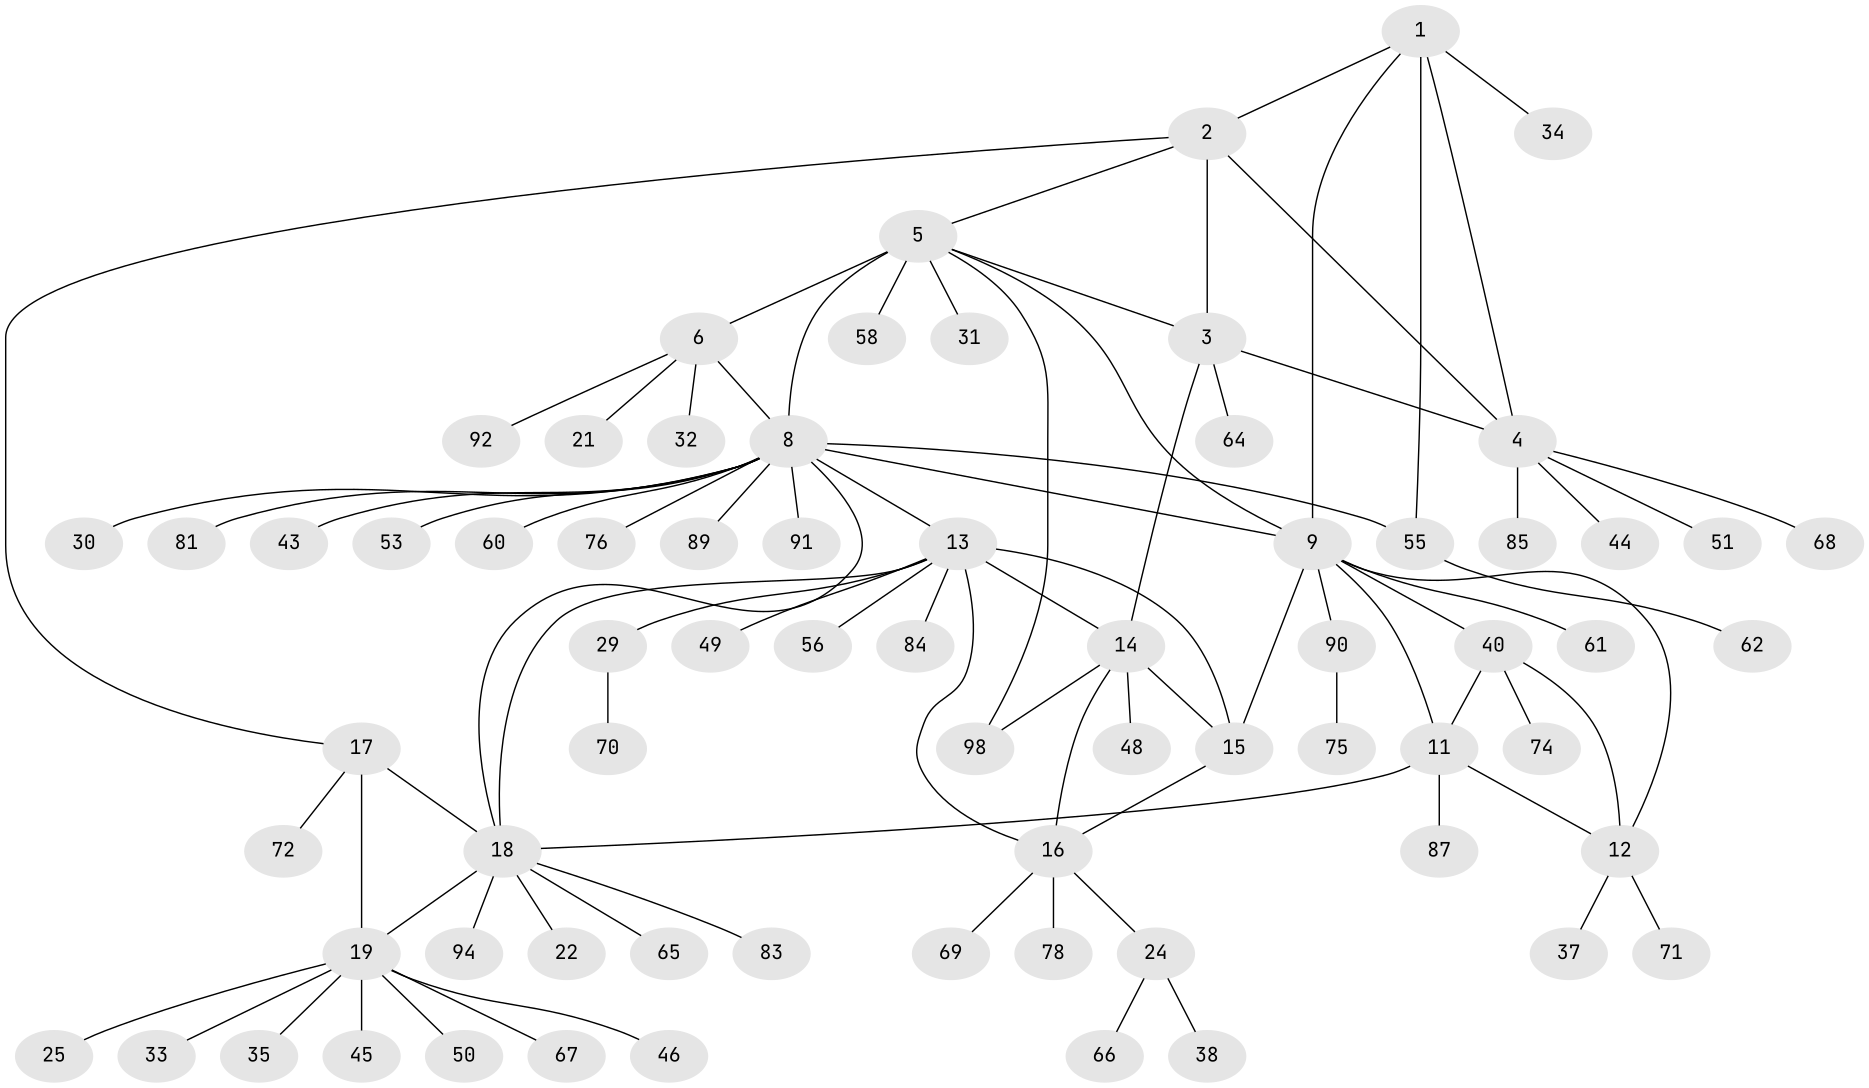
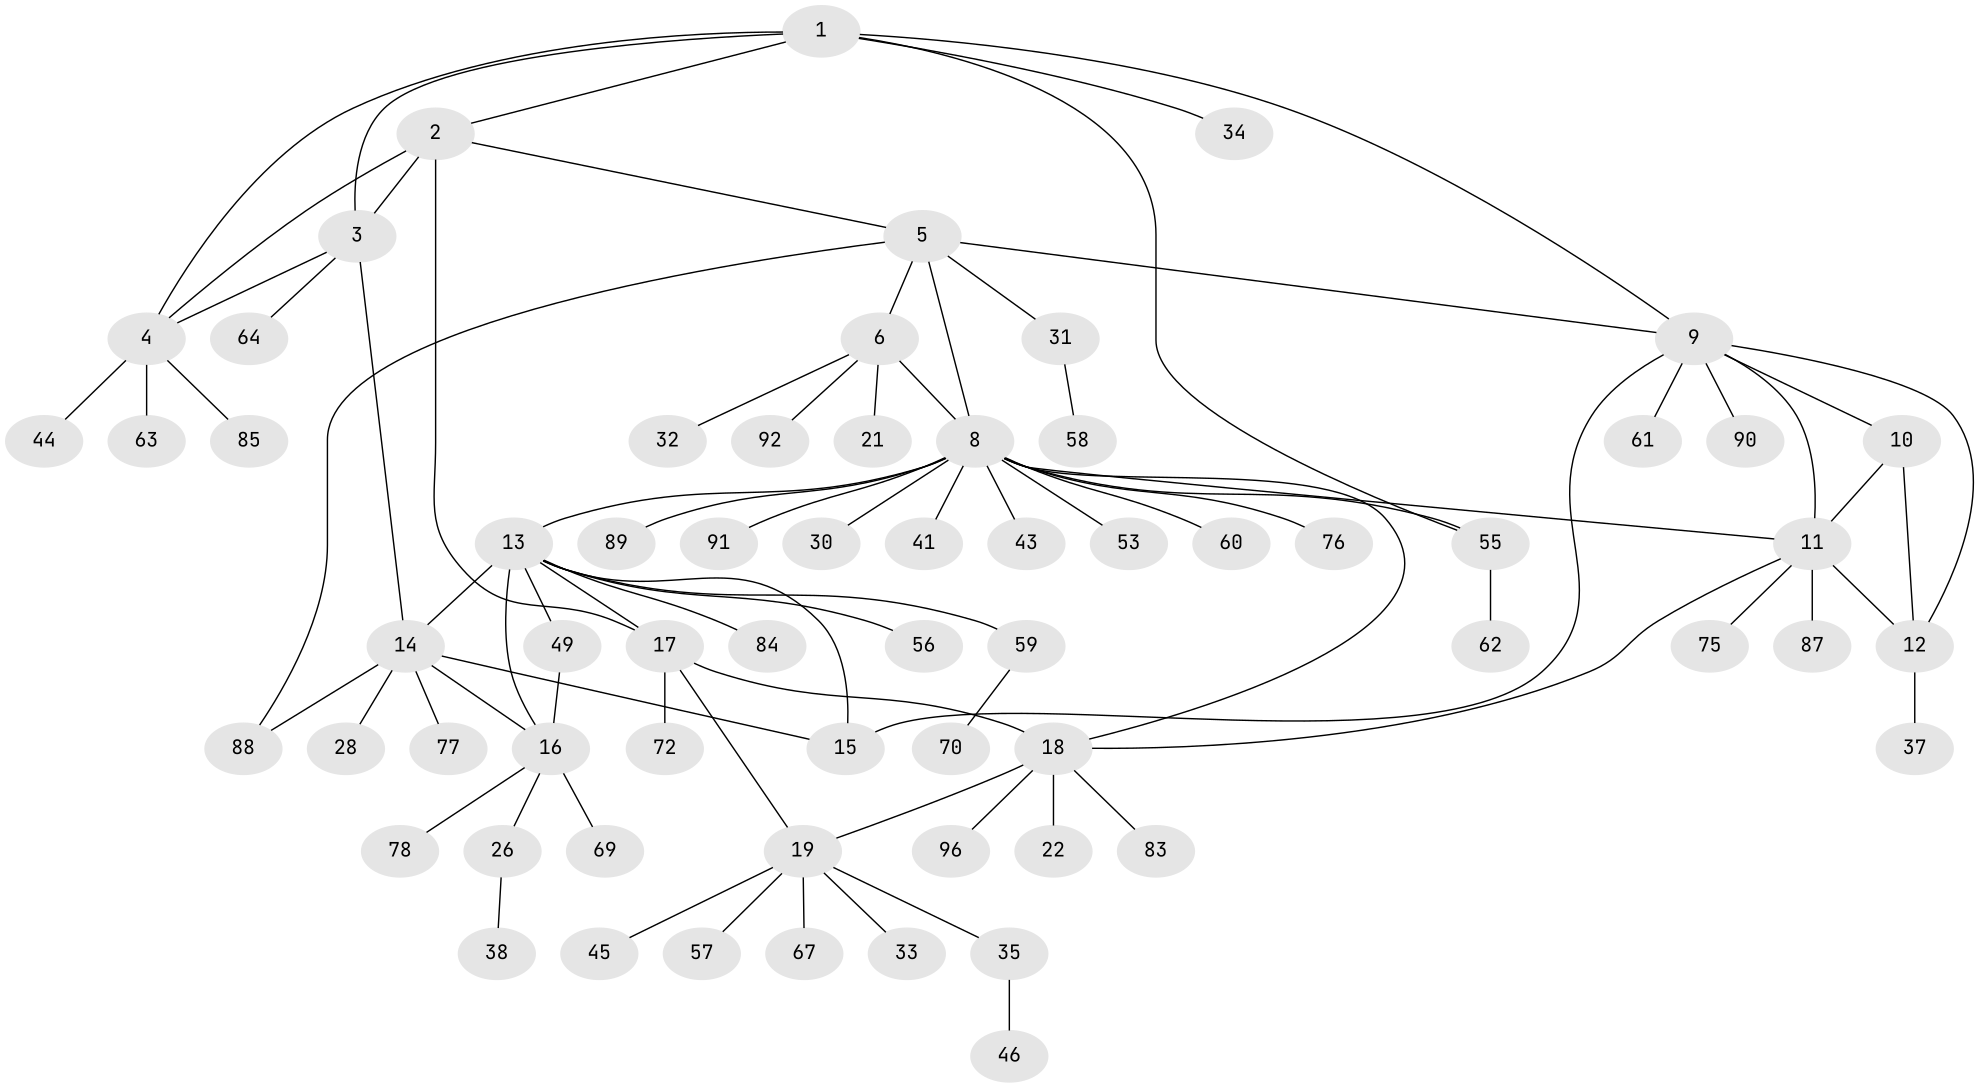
(893, 288) -> (1069, 390)
(1063, 288) -> (525, 59)
(1039, 490) -> (1427, 507)
(186, 544) -> (924, 544)
(1723, 544) -> none
(1825, 544) -> (147, 441)
(616, 596) -> (589, 595)
(608, 646) -> (1026, 646)
(1493, 646) -> (1902, 441)
(1337, 698) -> (1761, 595)
none -> (448, 749)
(975, 749) -> (243, 749)
(1132, 749) -> (346, 749)
(1542, 749) -> none
(1144, 800) -> (557, 698)
(464, 954) -> (951, 851)
(669, 954) -> none
(1156, 954) -> (503, 851)
(1671, 954) -> none
(515, 1005) -> (1009, 1005)
(54, 1056) -> none
(464, 1056) -> (702, 954)
(1105, 1056) -> none
